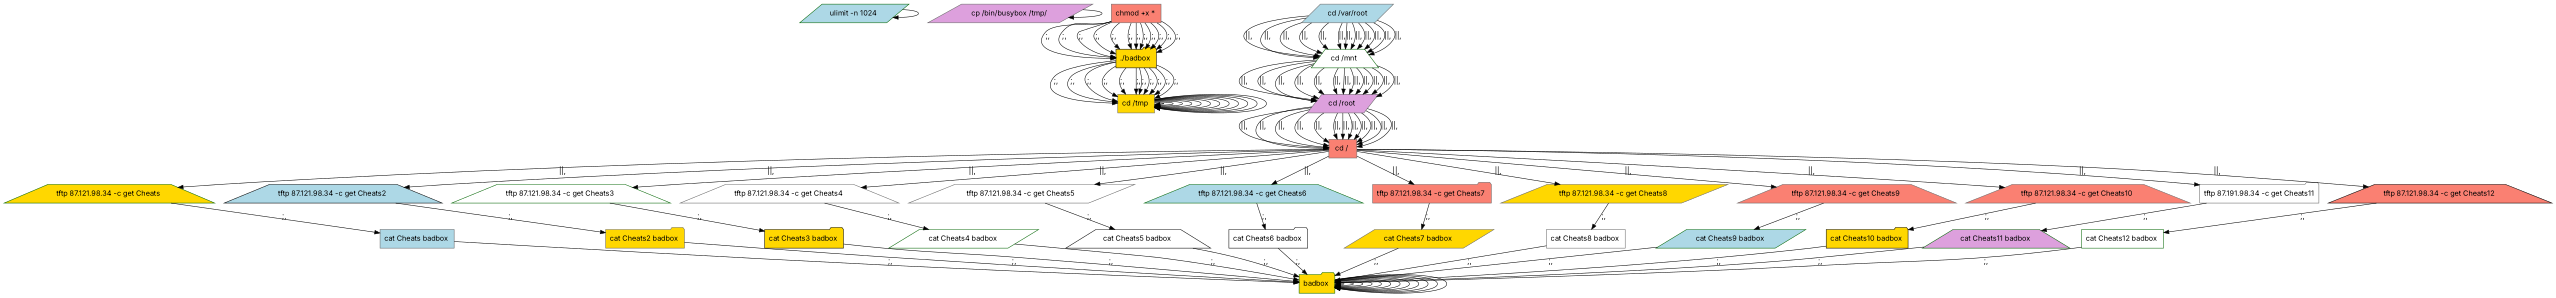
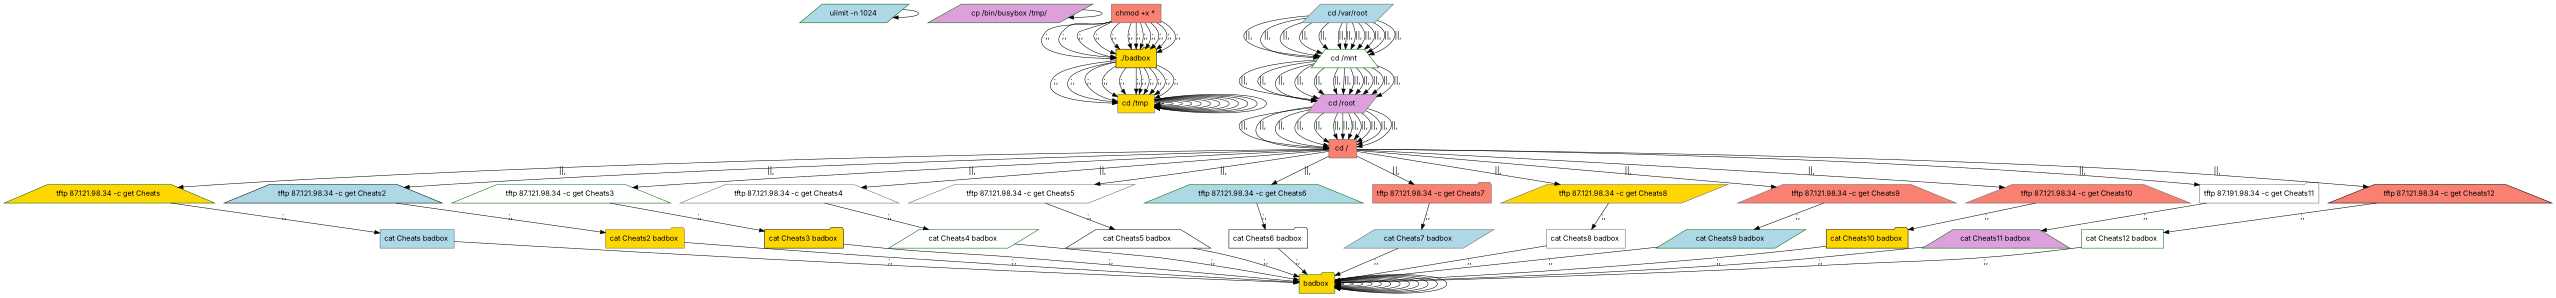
(1010, 13) -> (1010, 13)
(1419, 239) -> (1419, 239)
